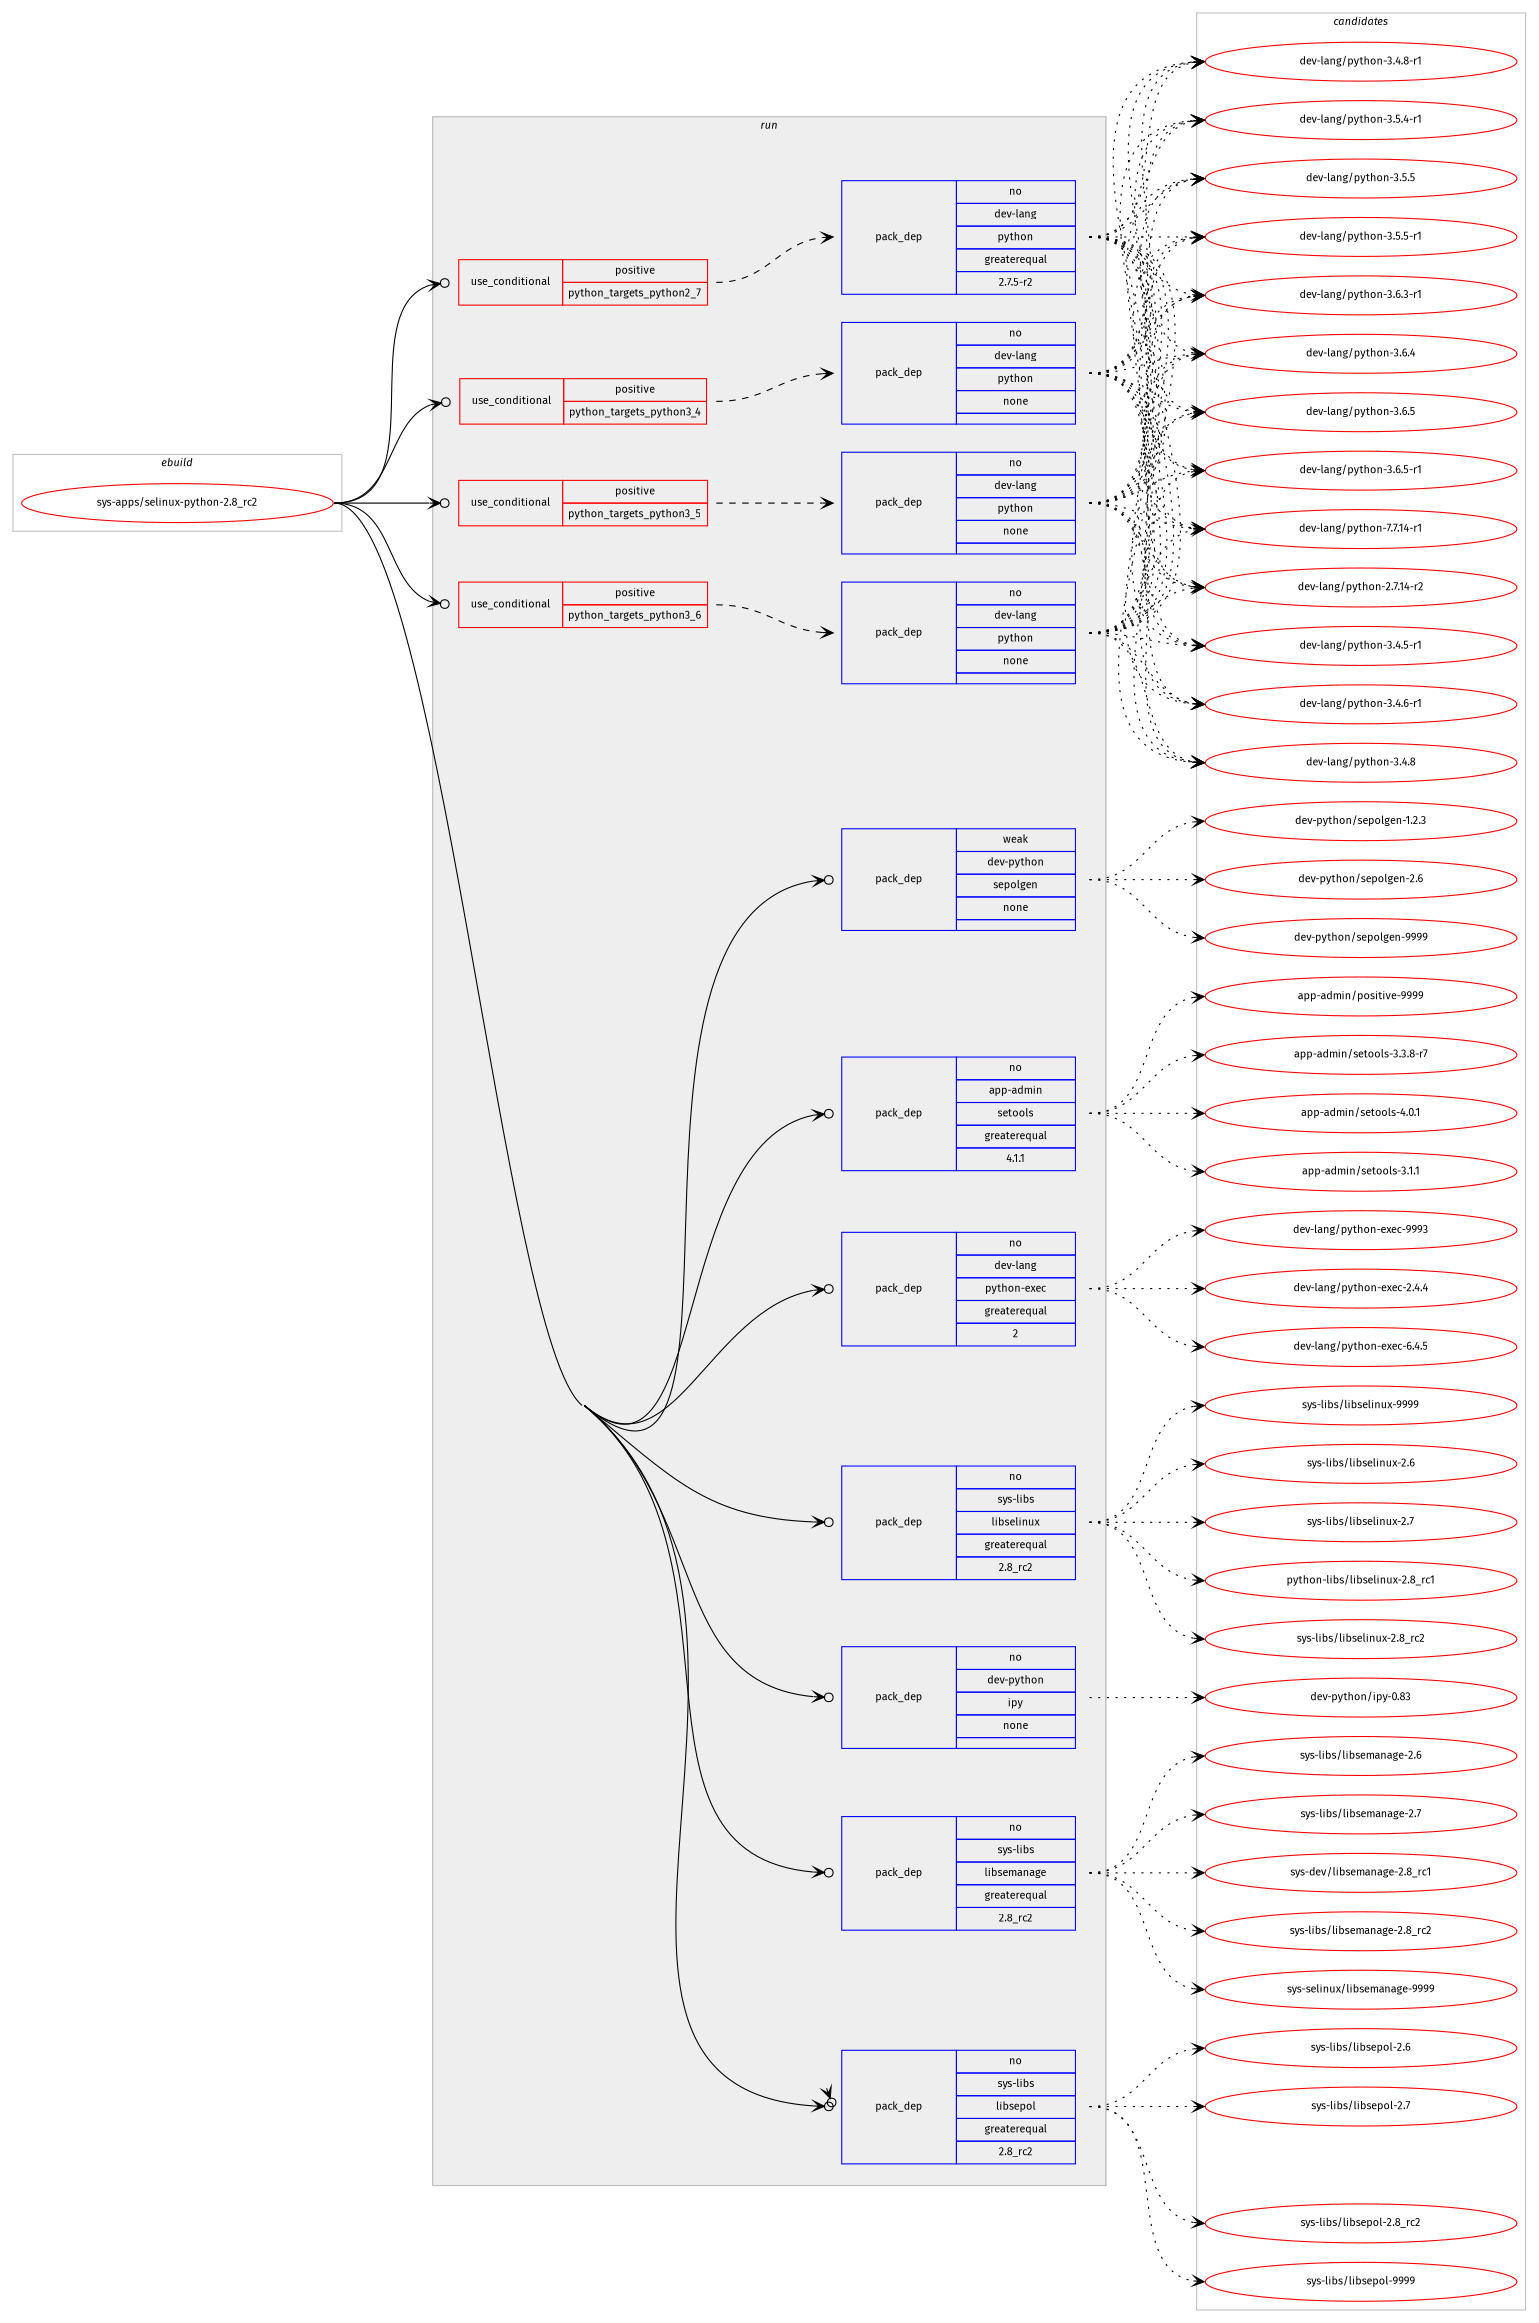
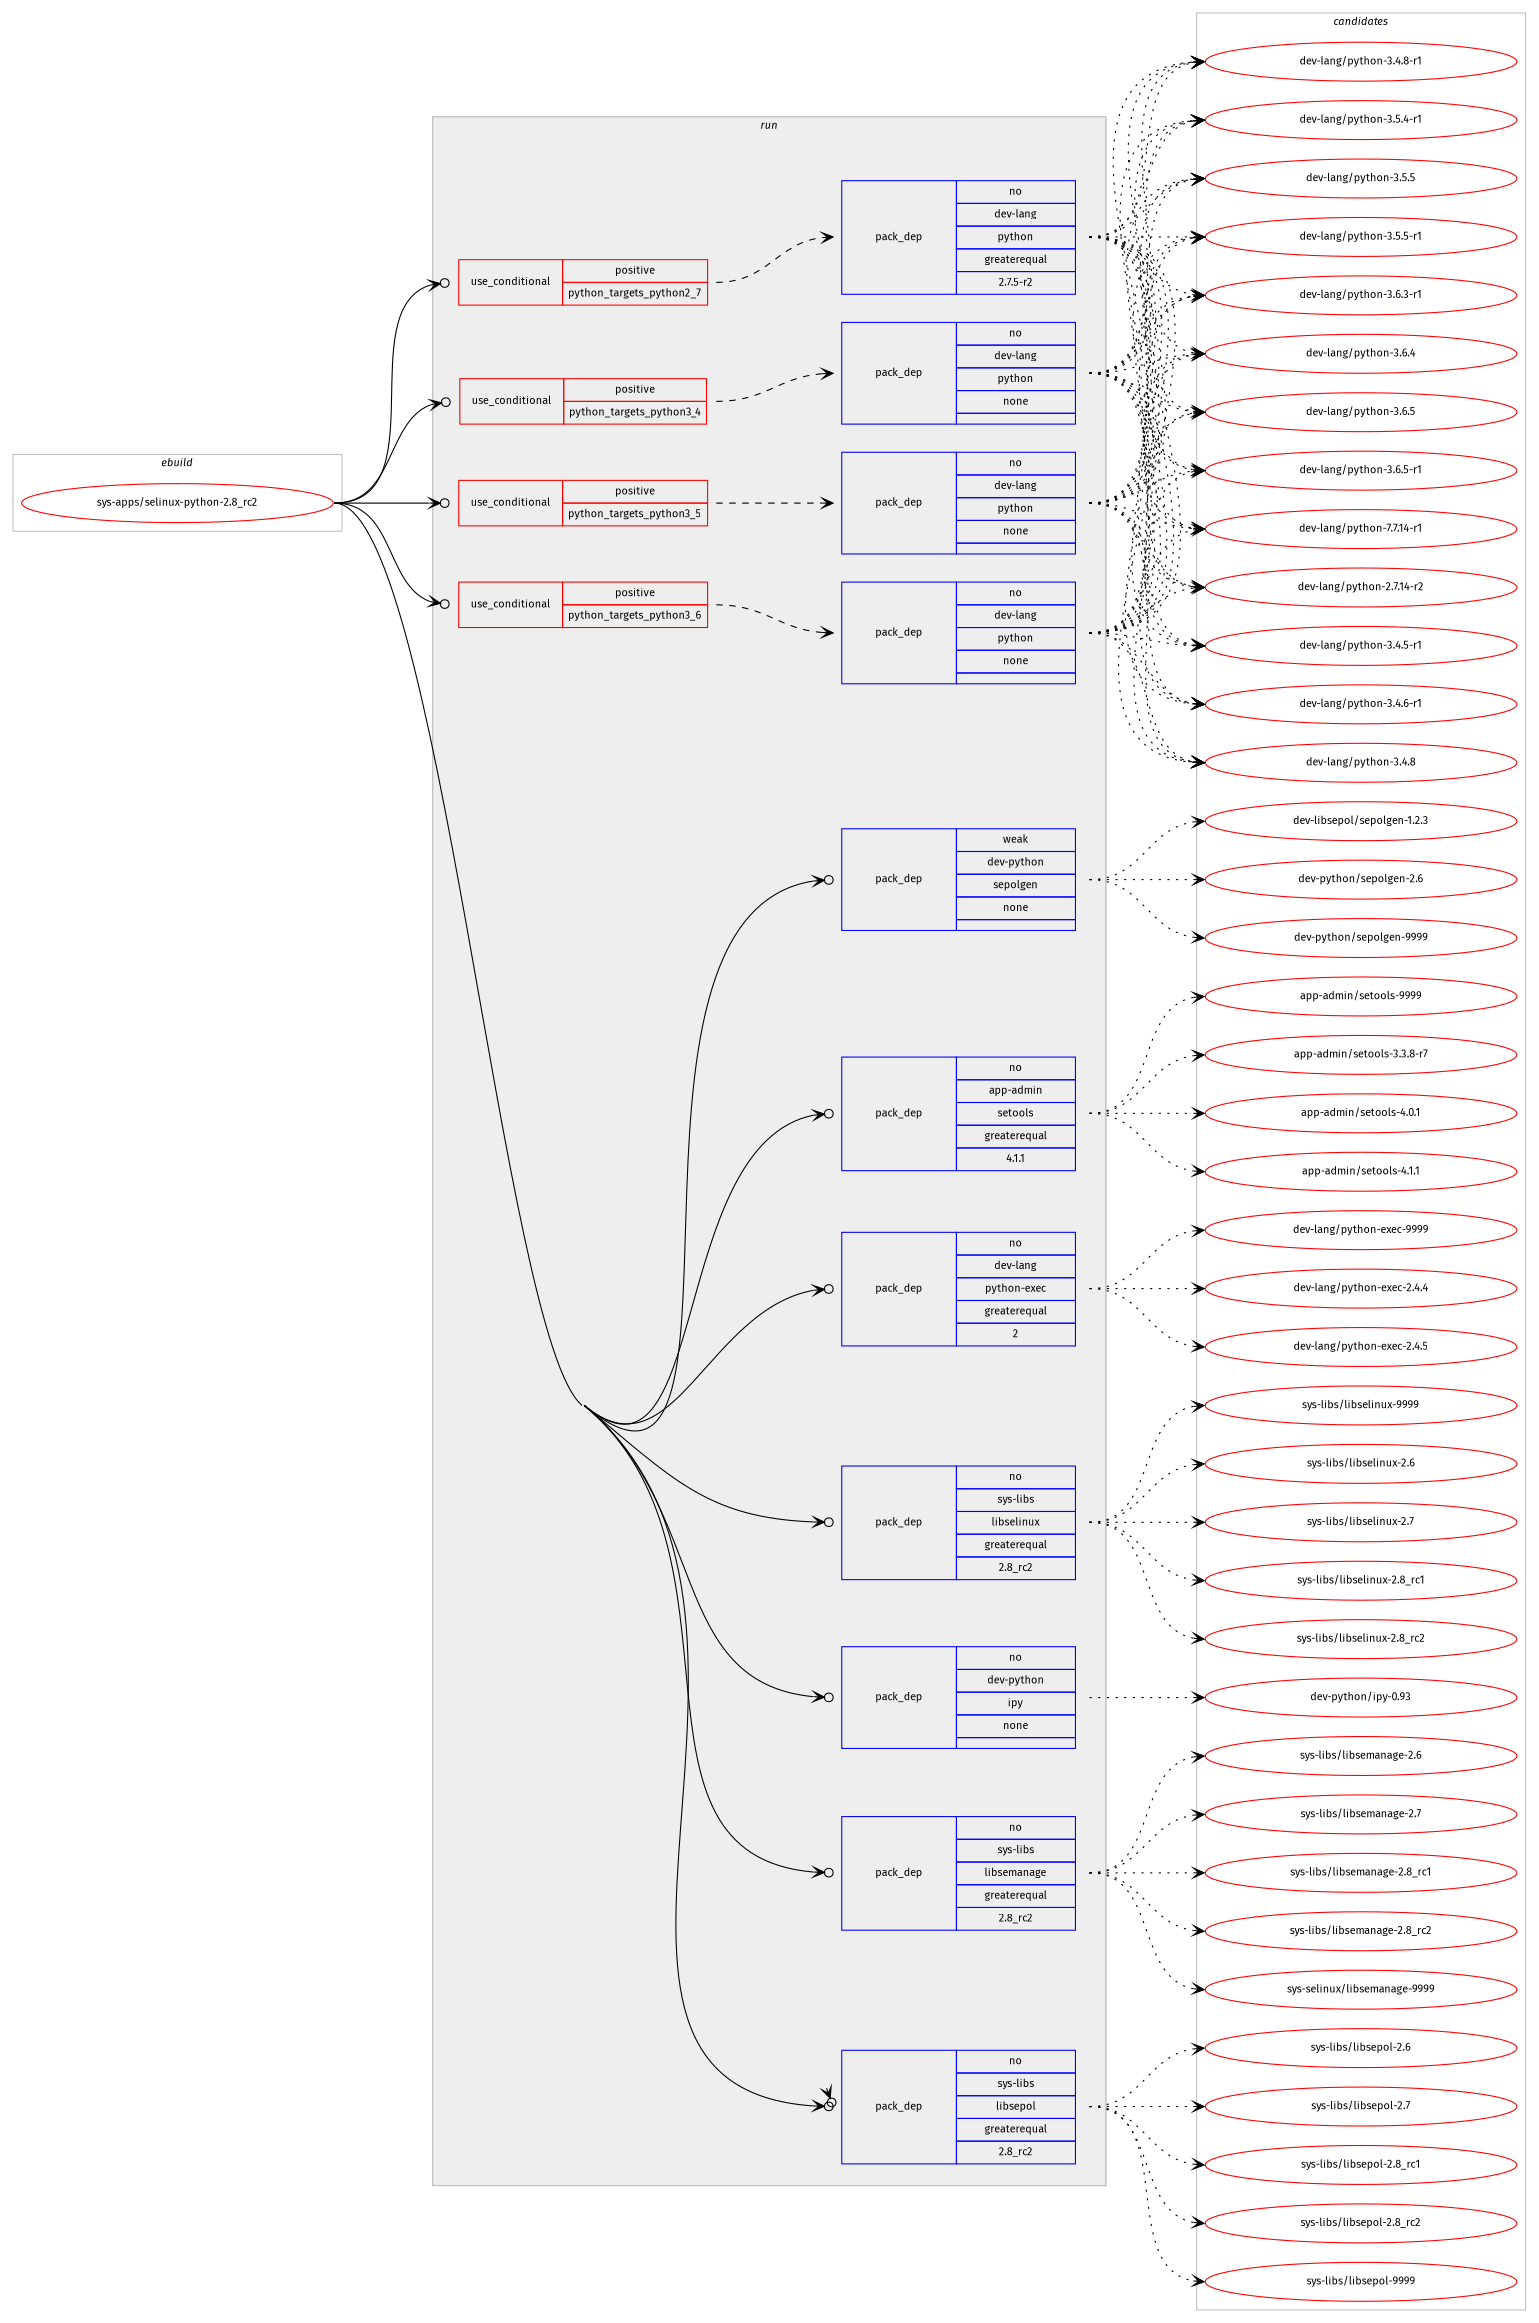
(1361, 821) -> (1361, 821)
(1361, 996) -> (1361, 996)
(1361, 1172) -> (1361, 1172)
(1361, 1230) -> (1361, 1230)
(1361, 1347) -> (1361, 1347)
(1361, 1581) -> (1361, 1581)
(1361, 1698) -> (1361, 1698)
(1361, 1873) -> (1361, 1873)
none -> (1361, 2165)
